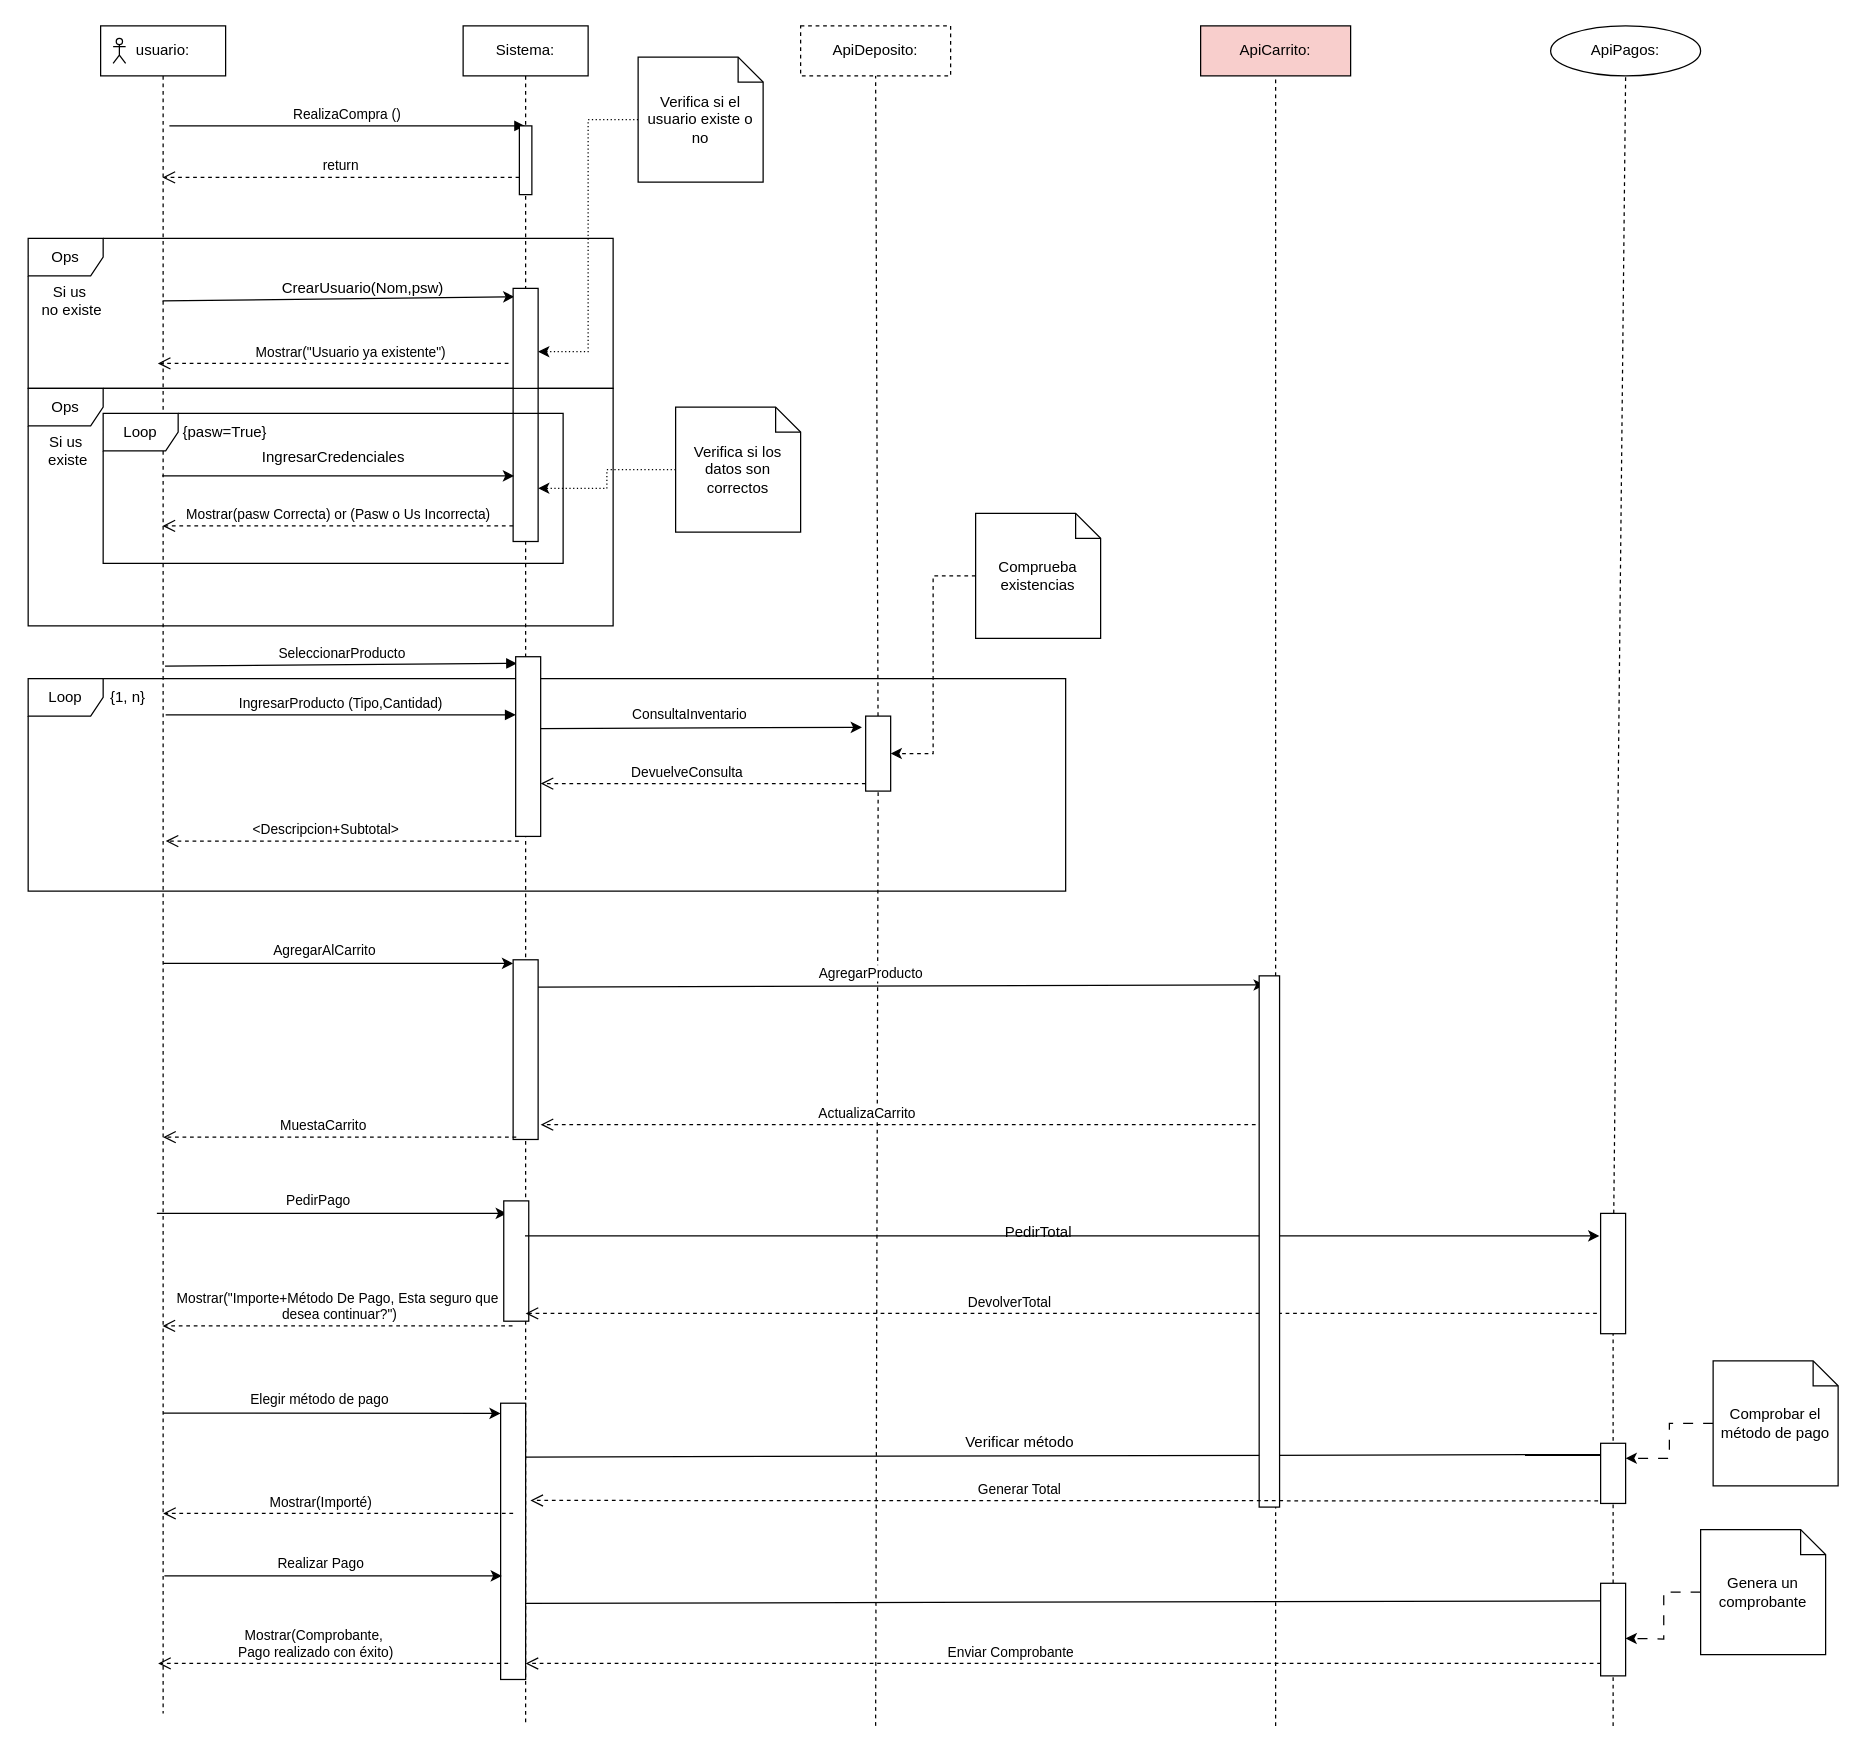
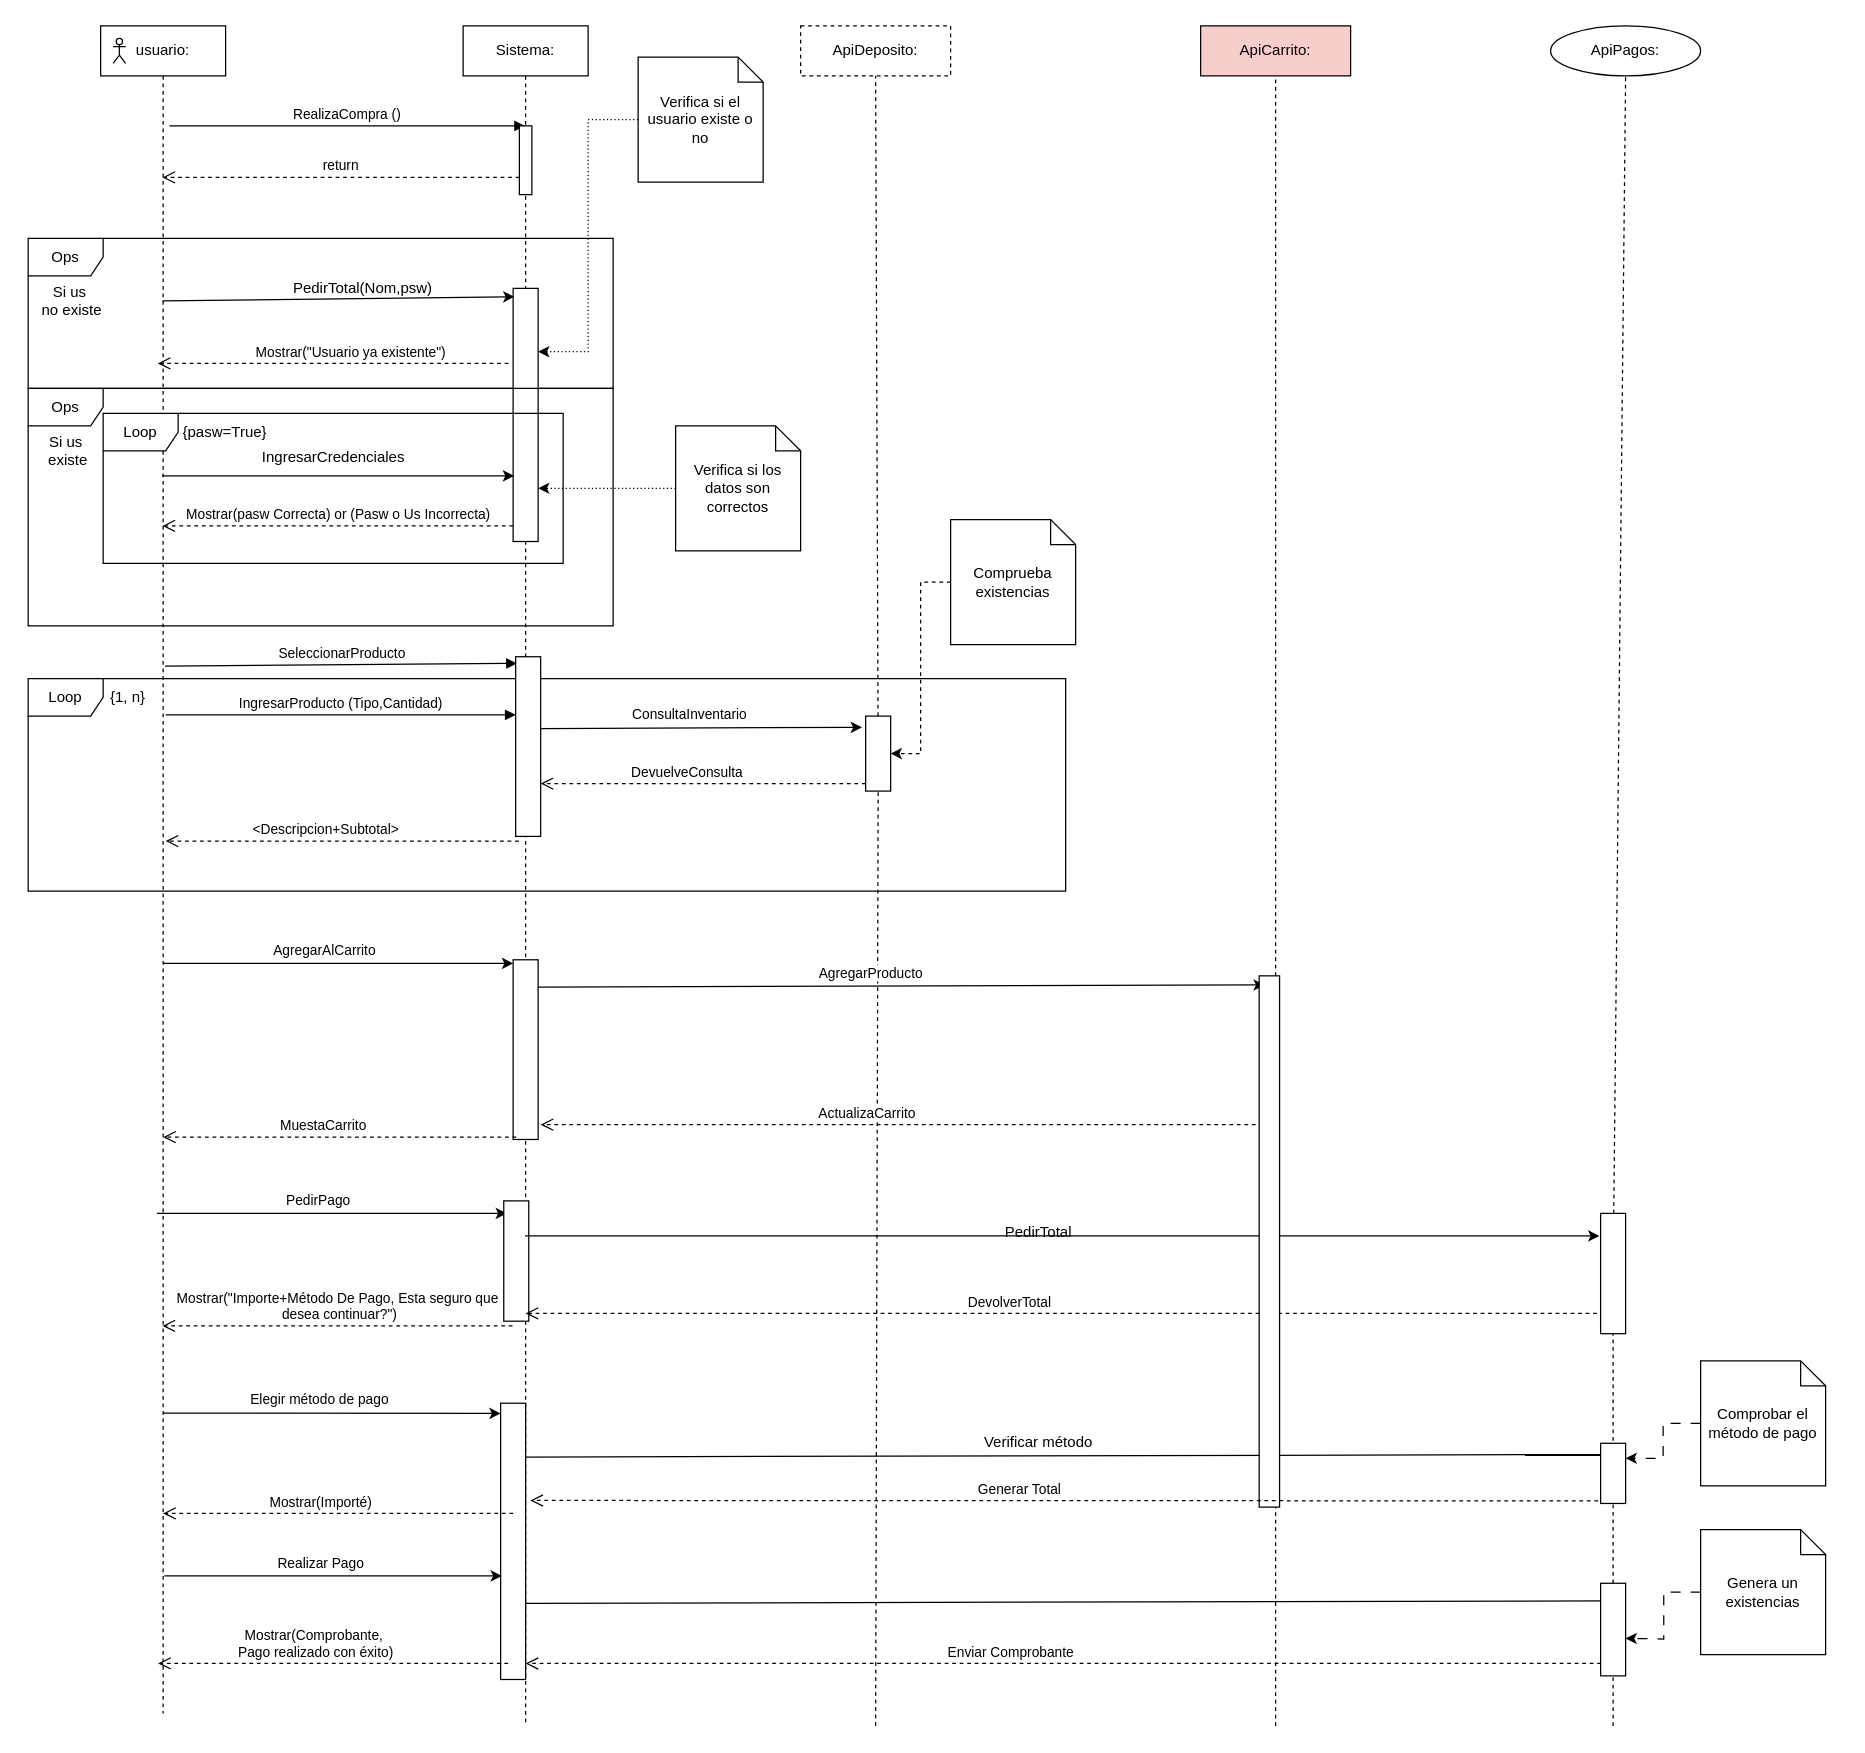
(363, 288) -> (363, 288)
(738, 469) -> (738, 488)
(1038, 576) -> (1013, 582)
(1776, 1423) -> (1763, 1423)
(1019, 1442) -> (1038, 1442)
(1763, 1592) -> (1763, 1592)
